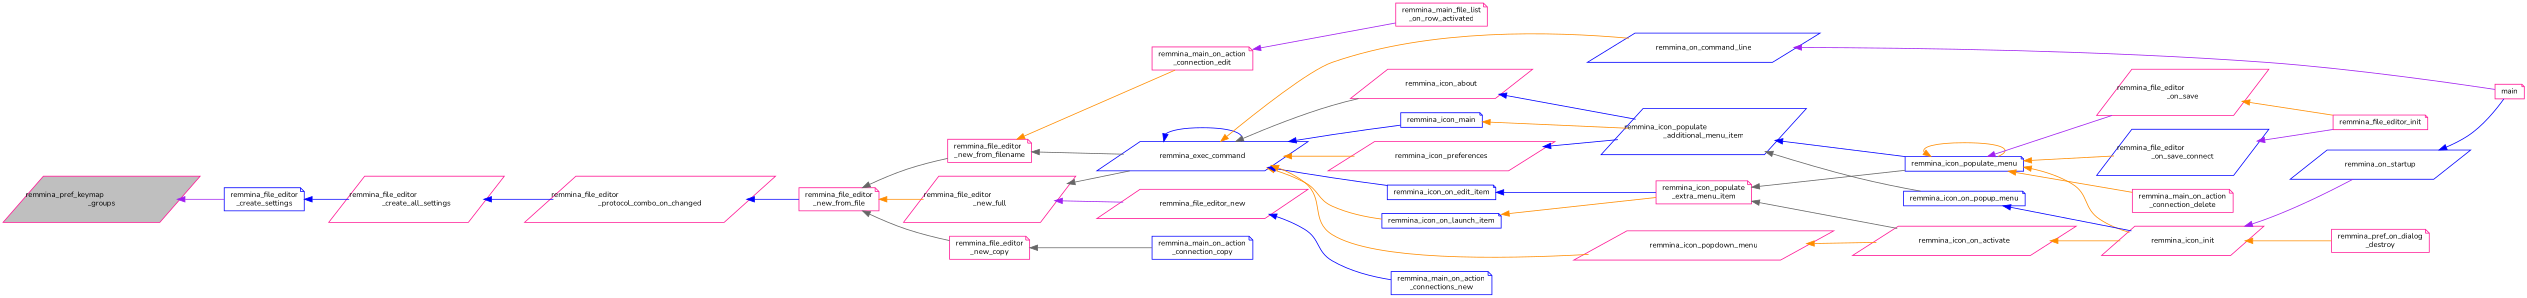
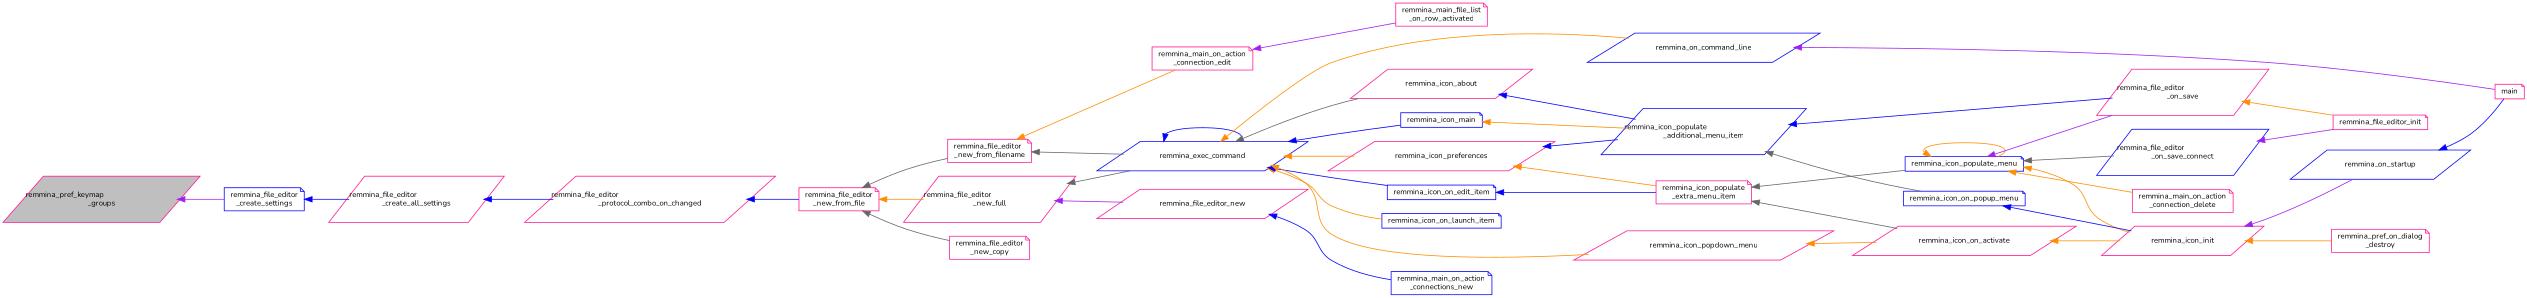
(1844, 149) -> (1955, 111)
(2073, 158) -> (2073, 158)
(1583, 206) -> (1589, 176)
(1202, 248) -> none
